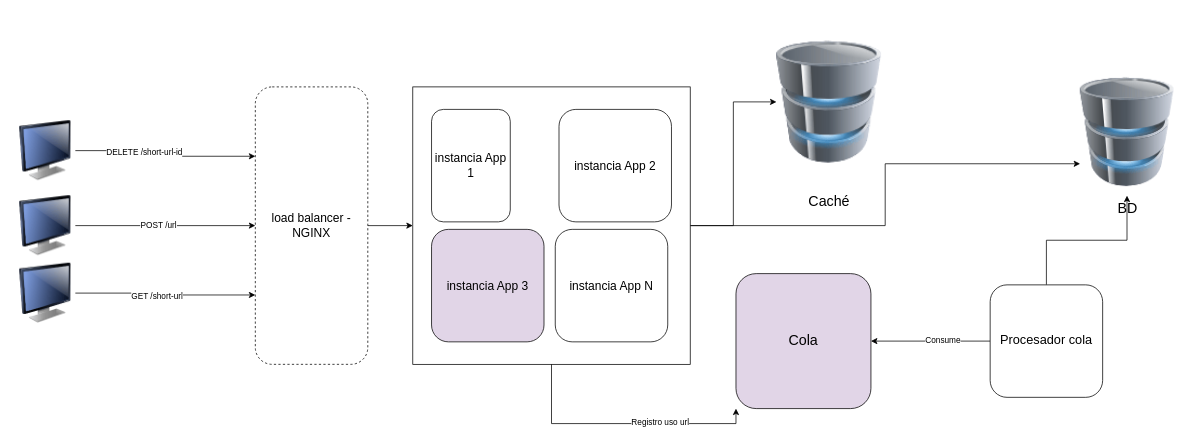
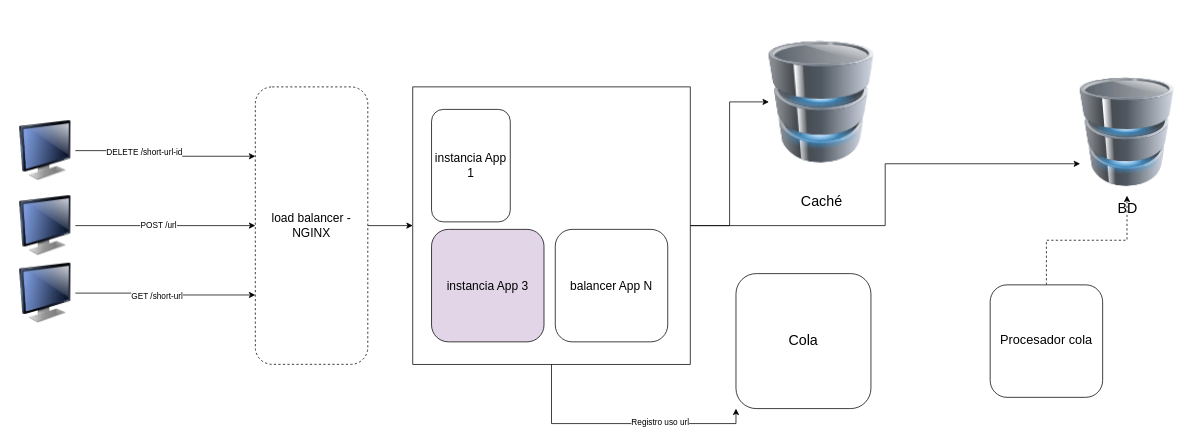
(829, 102) -> (822, 102)
(615, 165) -> none
(1084, 240) -> (1084, 240)
(612, 285) -> (612, 285)
(804, 341) -> (804, 341)
(943, 341) -> none
